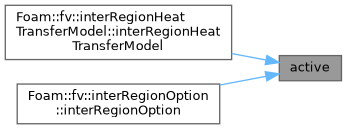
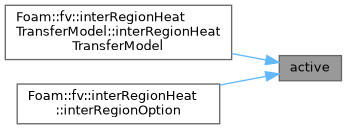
(118, 104) -> (118, 104)
